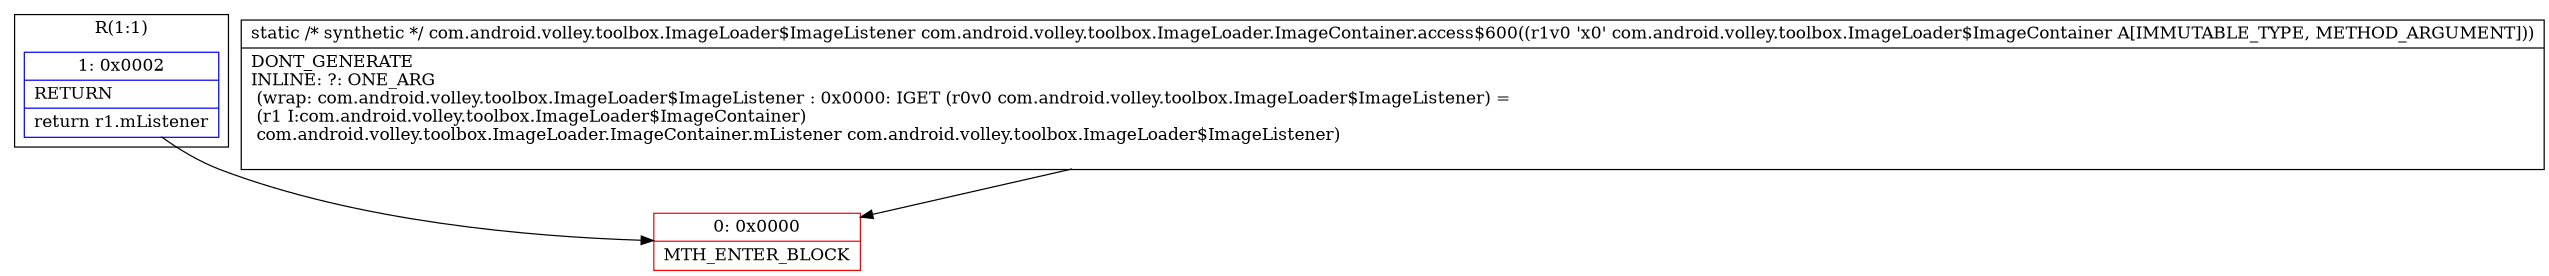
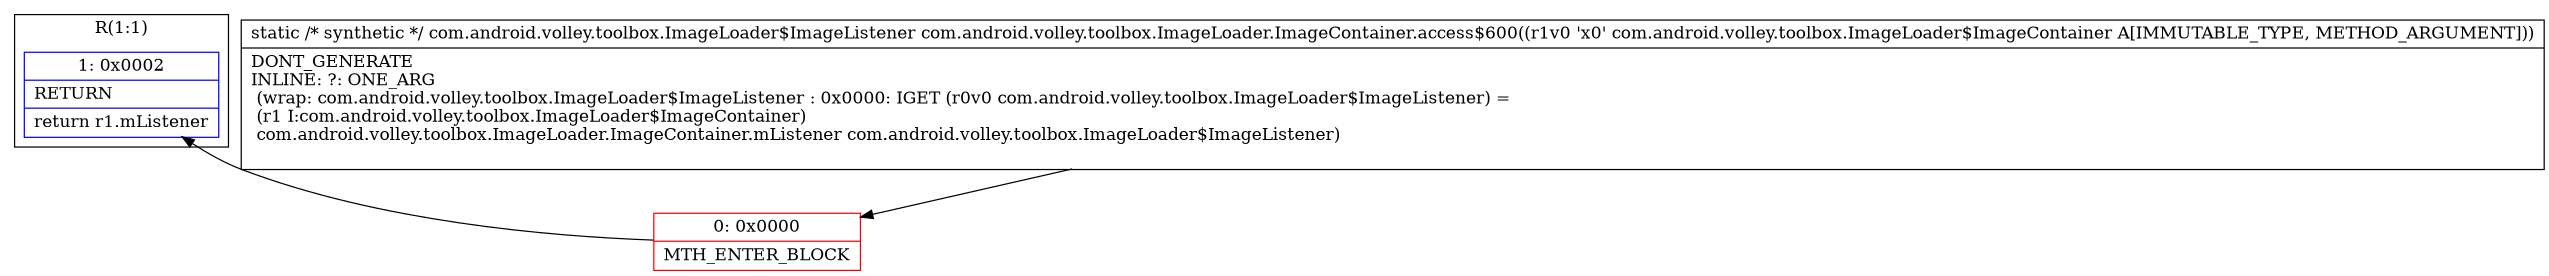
(394, 216) -> (417, 216)
